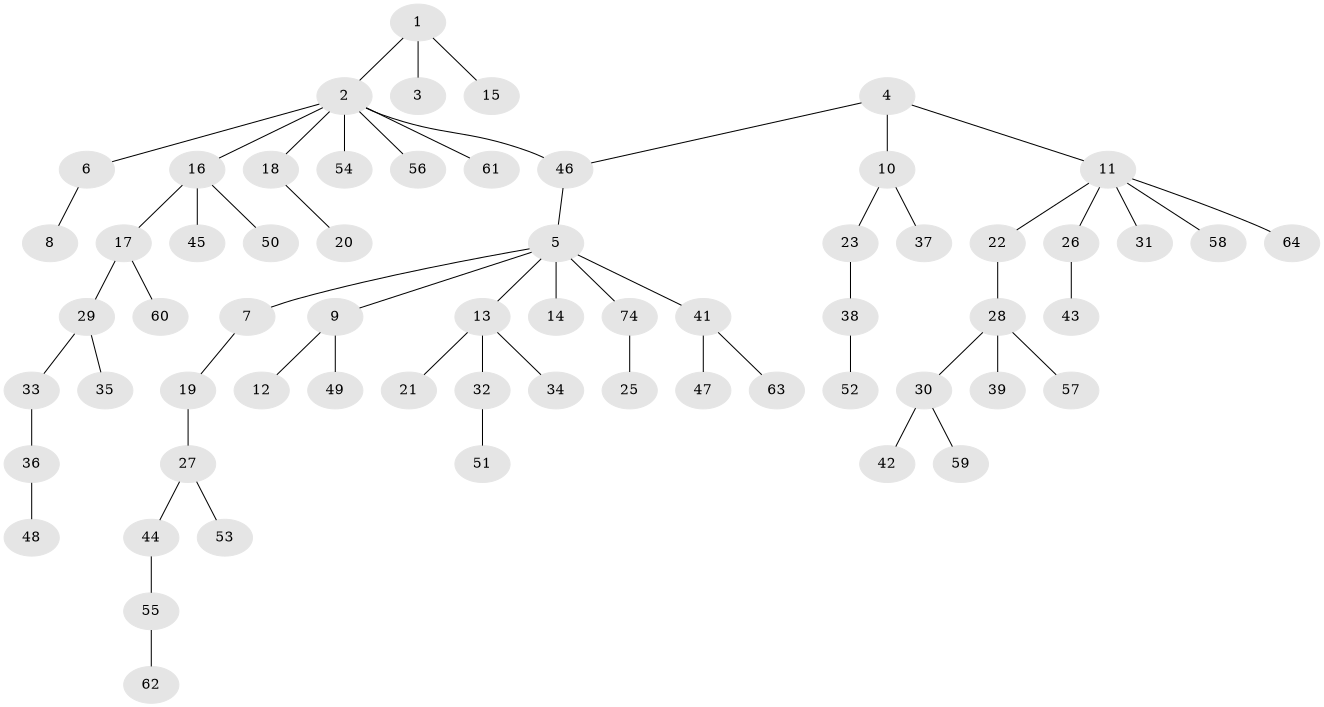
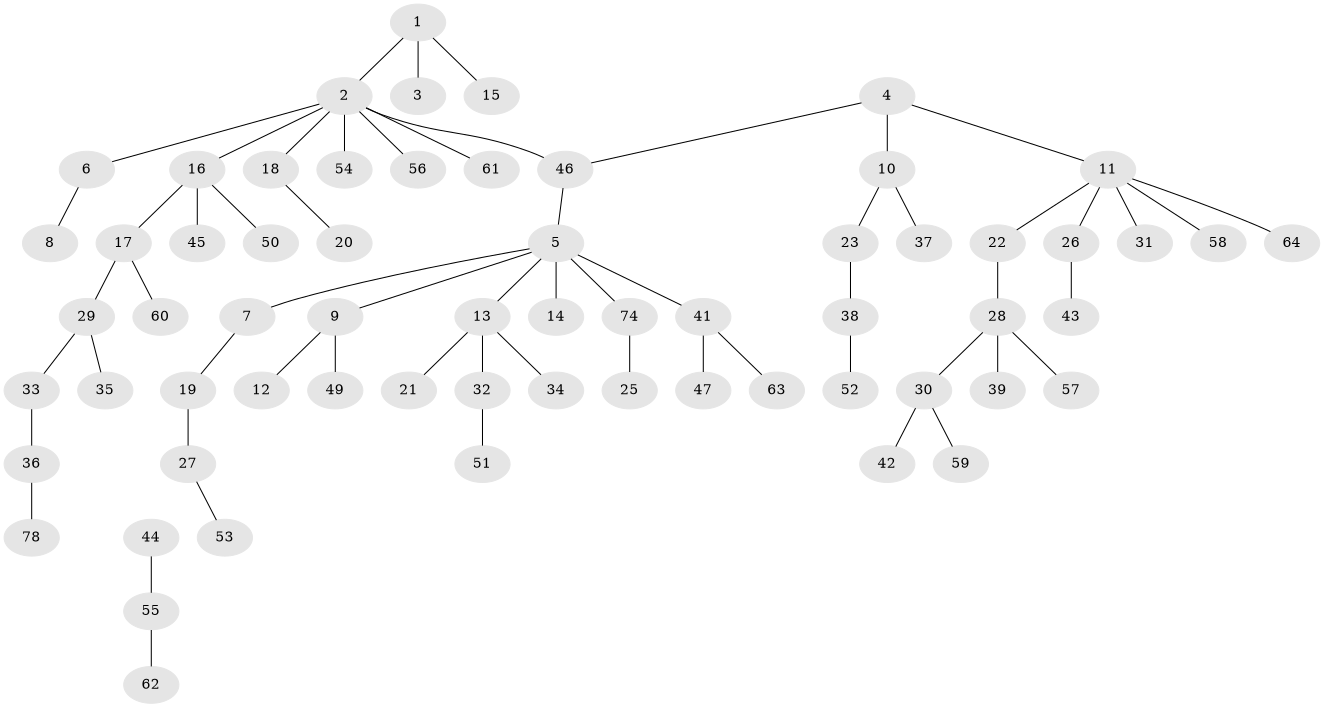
(170, 501) -> none
(32, 538) -> (32, 538)
